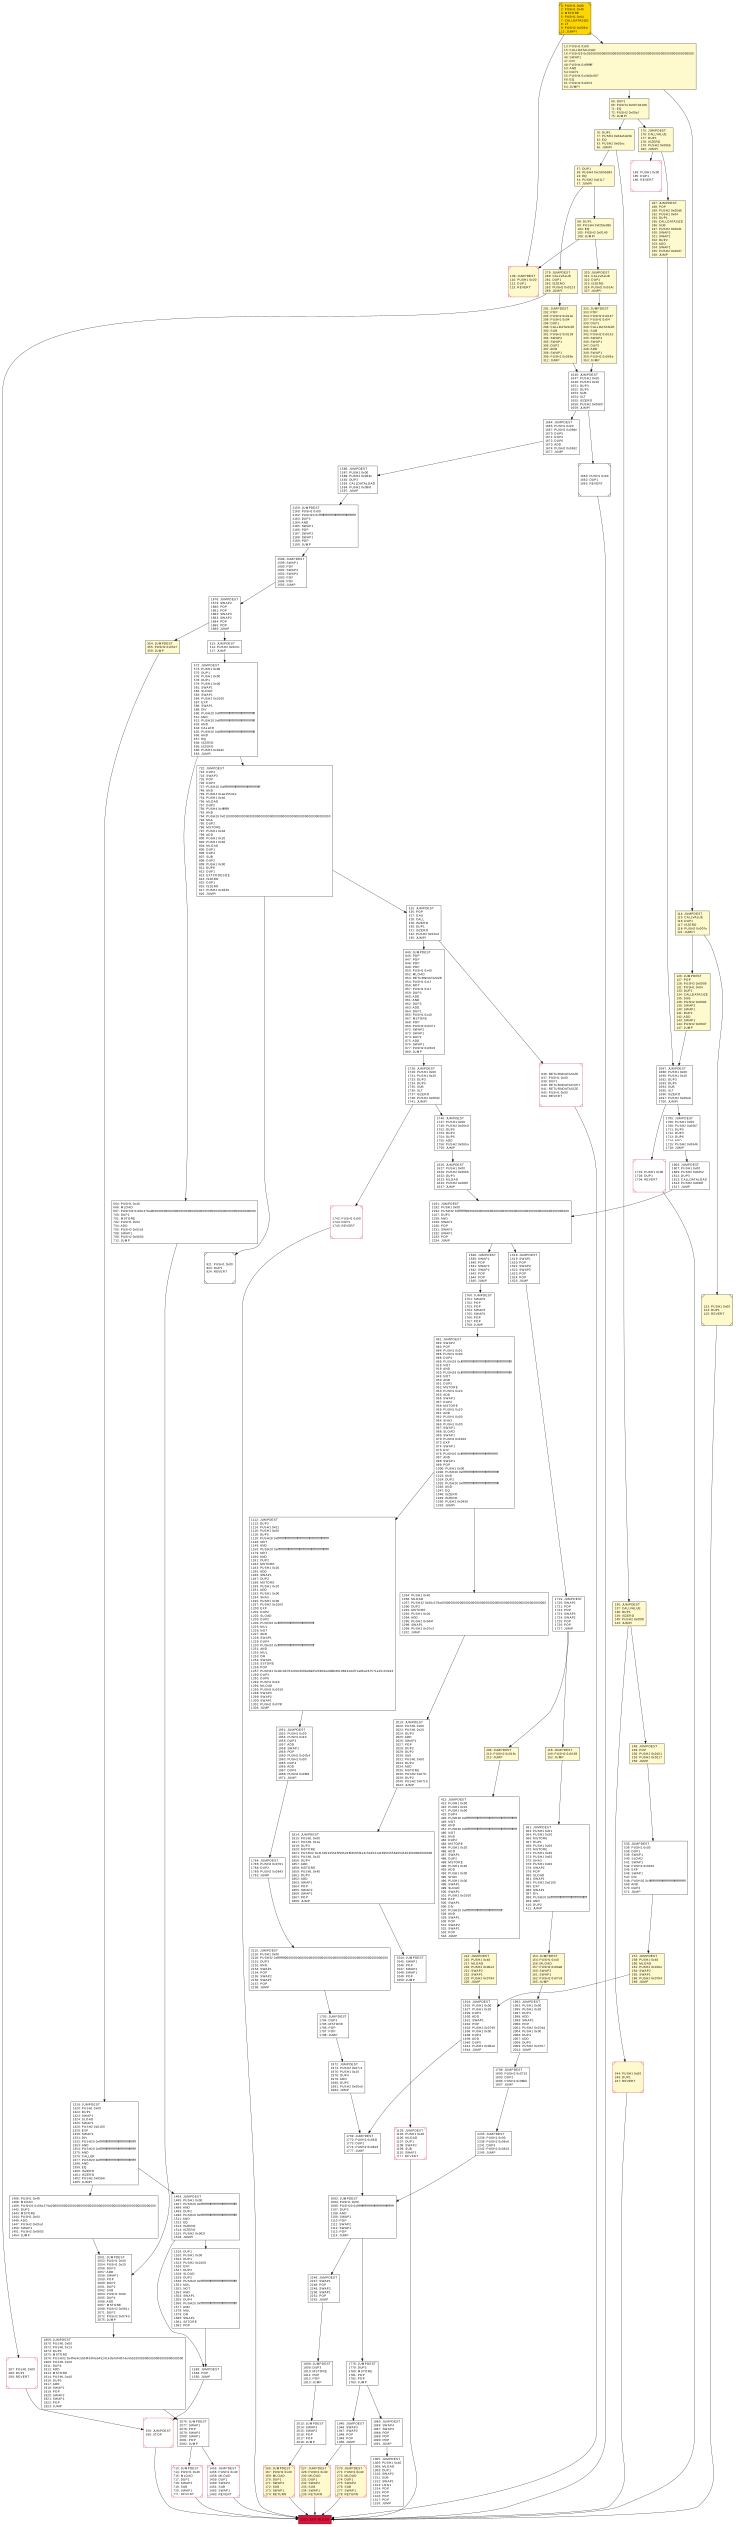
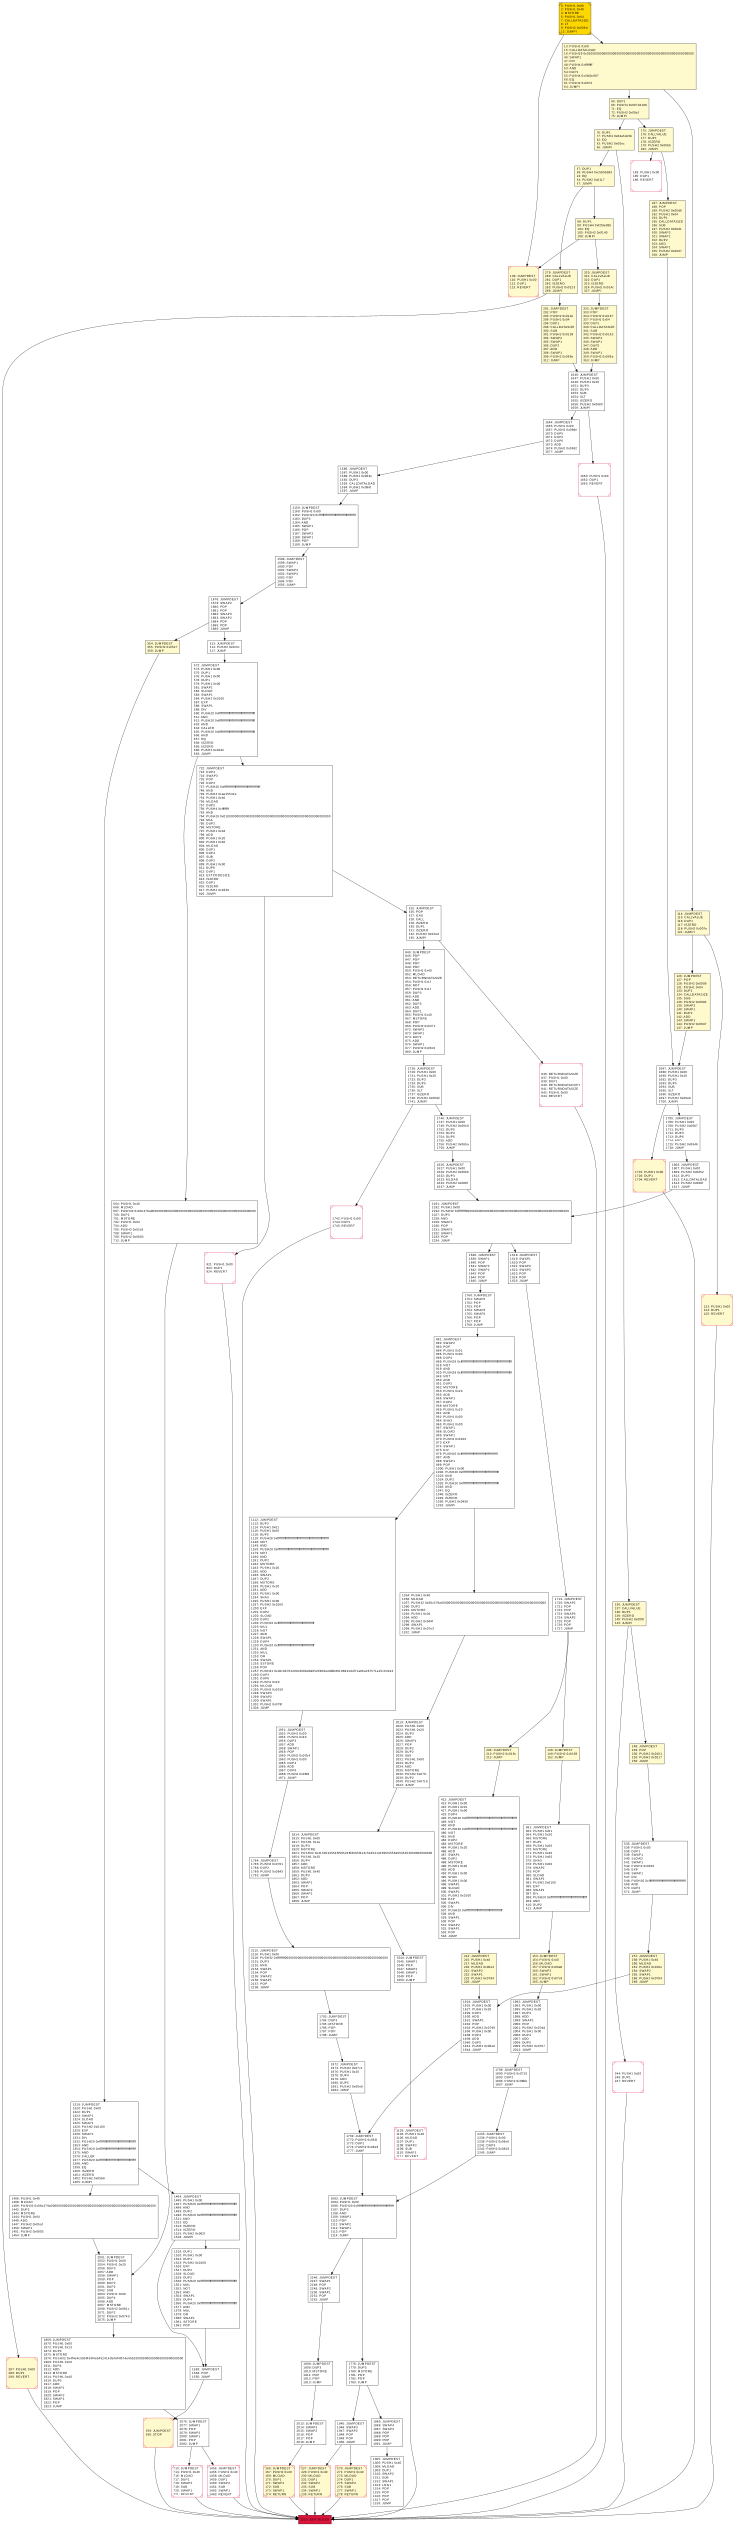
(594, 480) -> (594, 480)
(649, 1176) -> (649, 1176)
(220, 1268) -> (220, 1268)
(717, 1310) -> (717, 1310)
(562, 1754) -> (562, 1754)
none -> (233, 1918)
(628, 2077) -> (628, 2077)
(22, 2373) -> (22, 2373)
(78, 2417) -> (139, 2499)
(158, 2433) -> (158, 2433)
